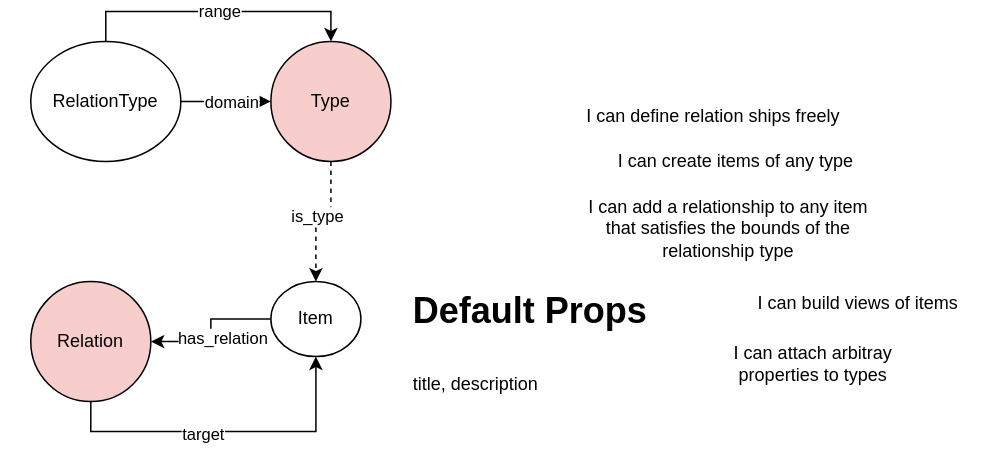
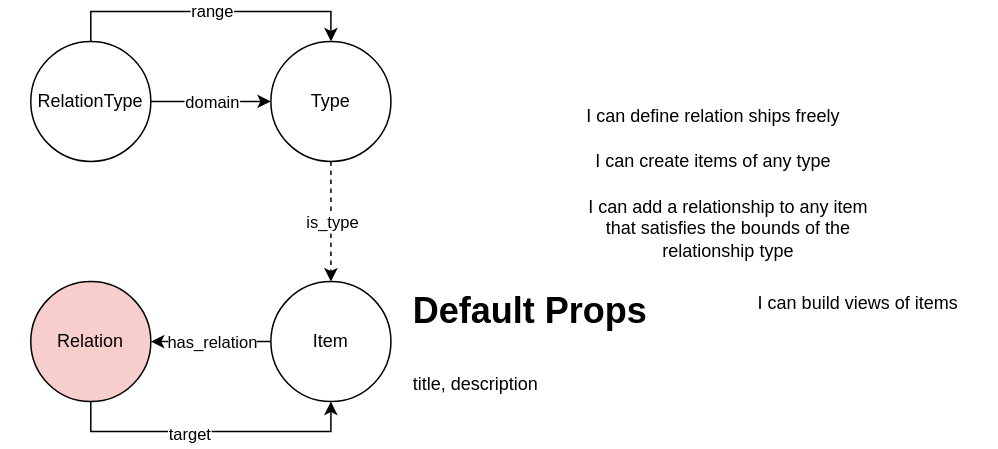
(106, 101) -> (91, 101)
(331, 101) -> (331, 101)
(736, 161) -> (713, 161)
(316, 319) -> (331, 341)
(813, 364) -> none
